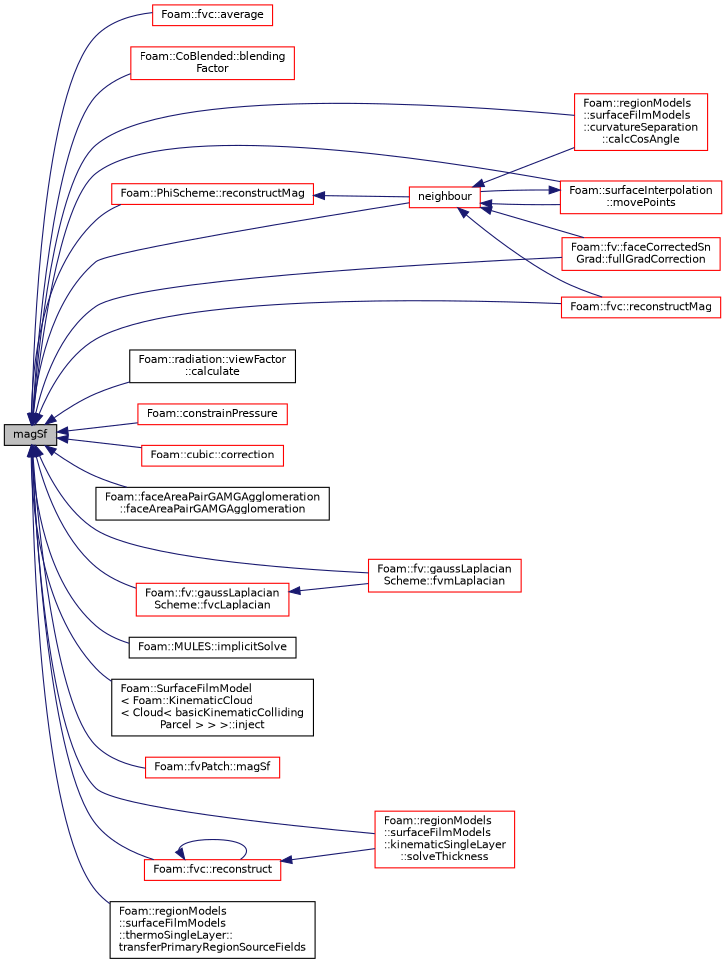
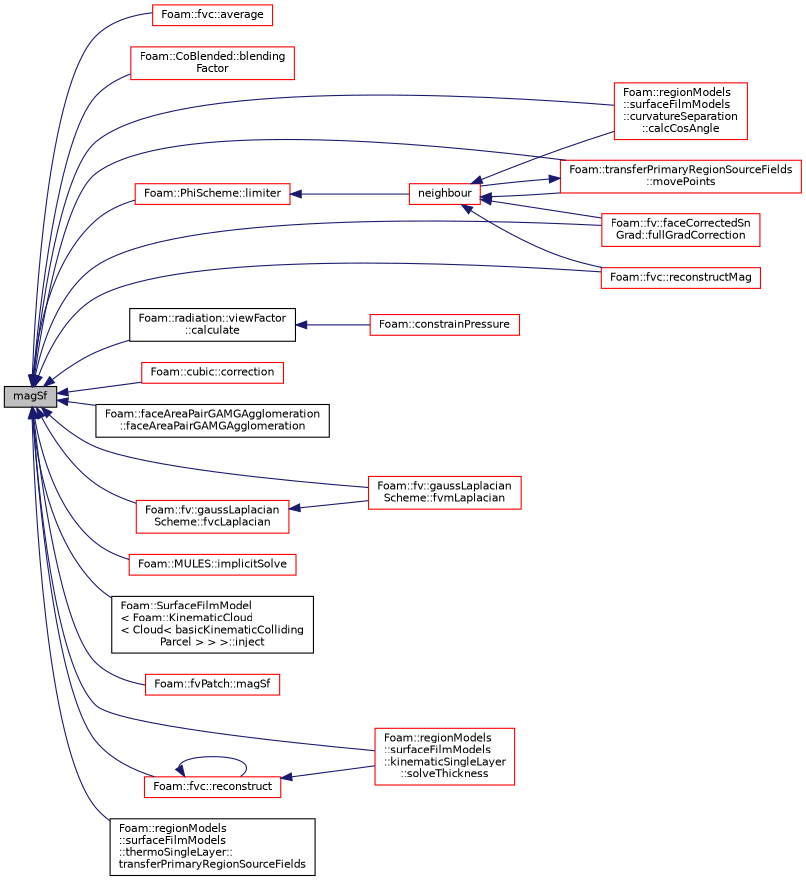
(213, 194) -> (213, 194)
(641, 197) -> (681, 177)
(169, 244) -> none
(103, 427) -> (338, 325)
(213, 648) -> (213, 565)
